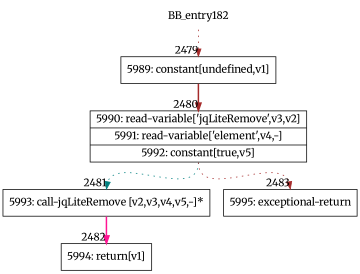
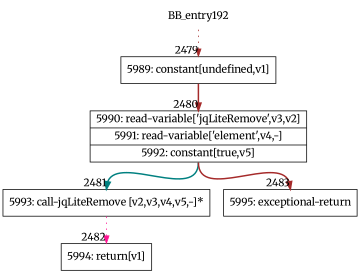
(198, 16) -> (198, 16)
(156, 176) -> (156, 176)
(241, 176) -> (241, 176)
(106, 226) -> (106, 226)
